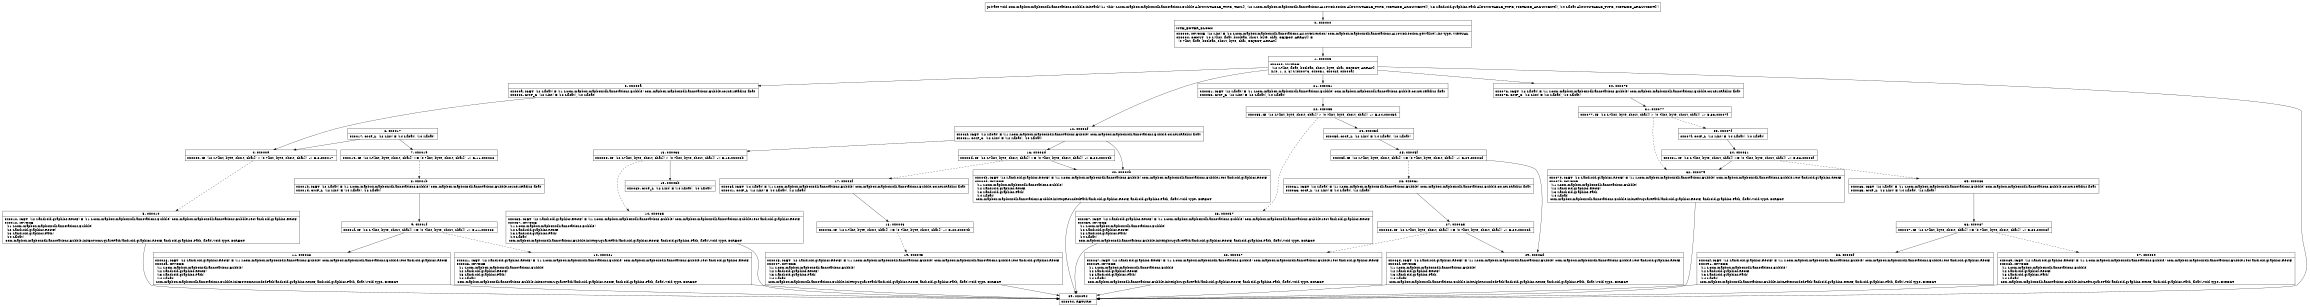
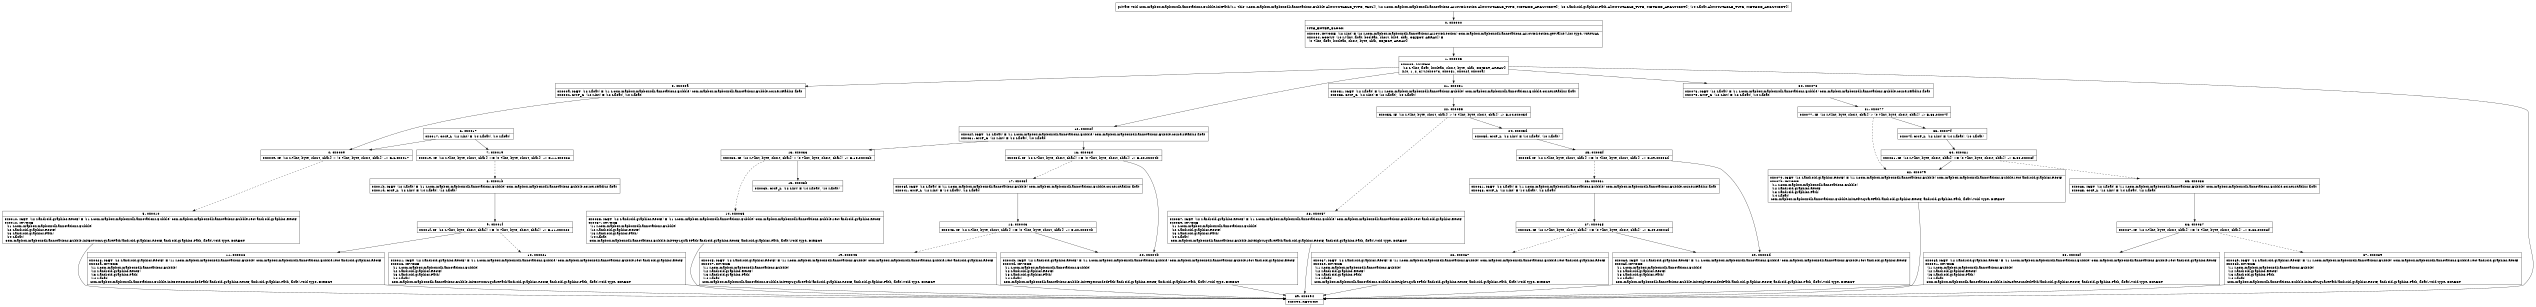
(1688, 123) -> (1907, 123)
(1118, 152) -> (1065, 242)
